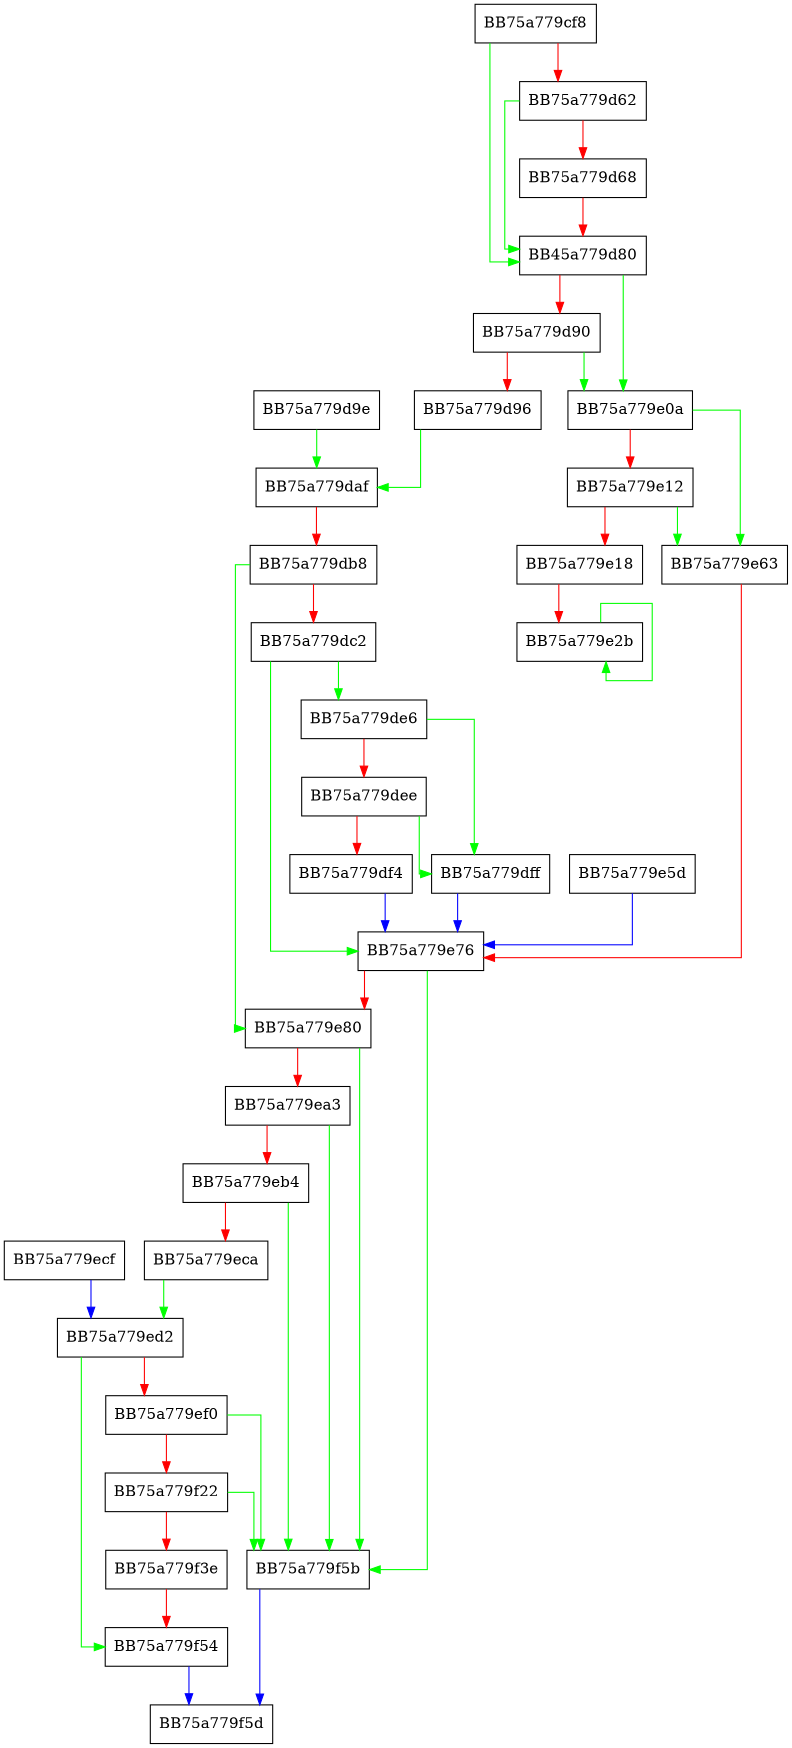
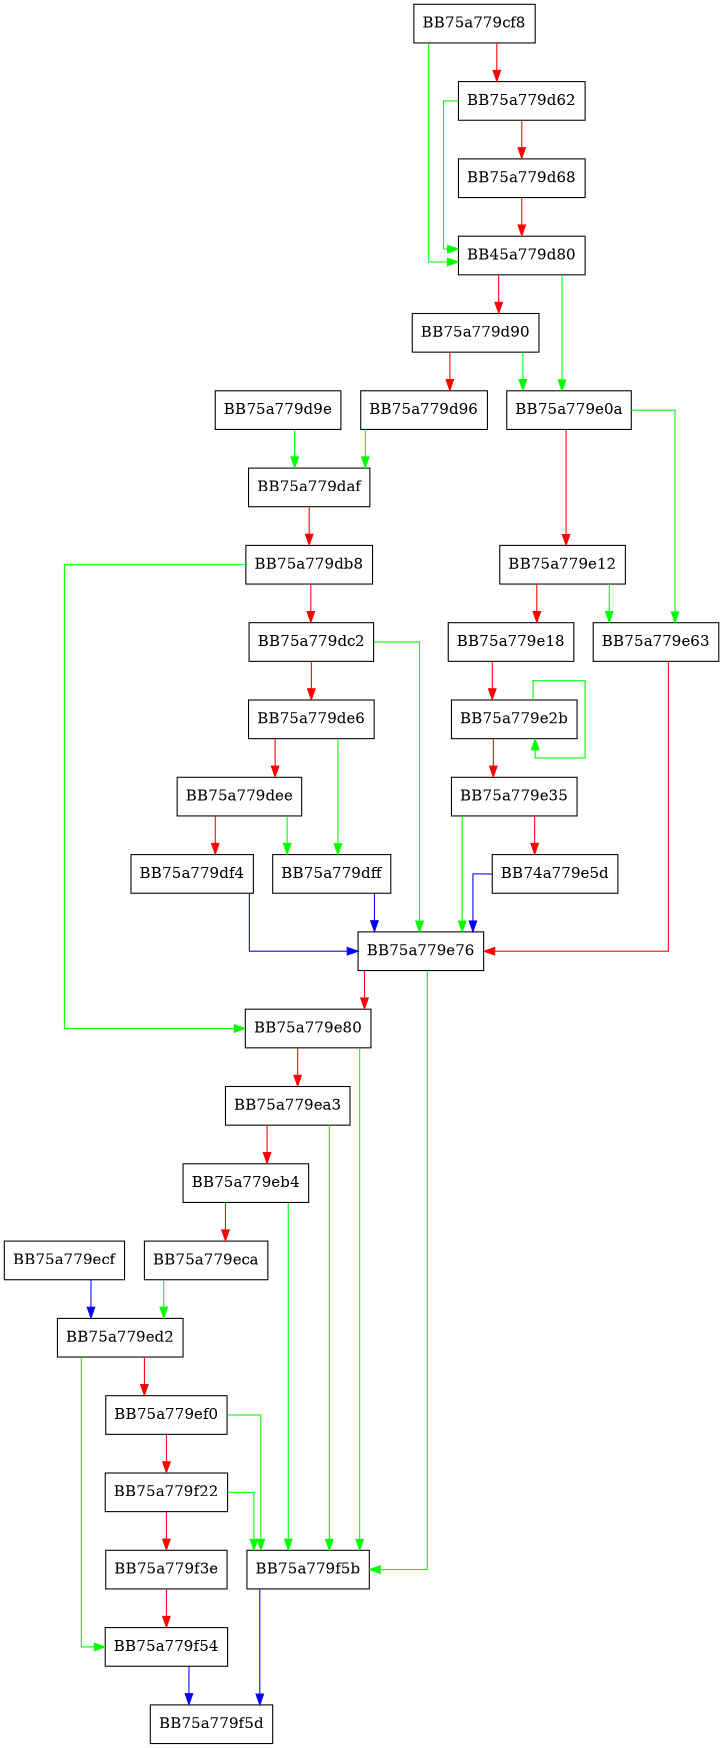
(338, 675) -> (311, 675)
none -> (514, 797)
(632, 874) -> (555, 874)
